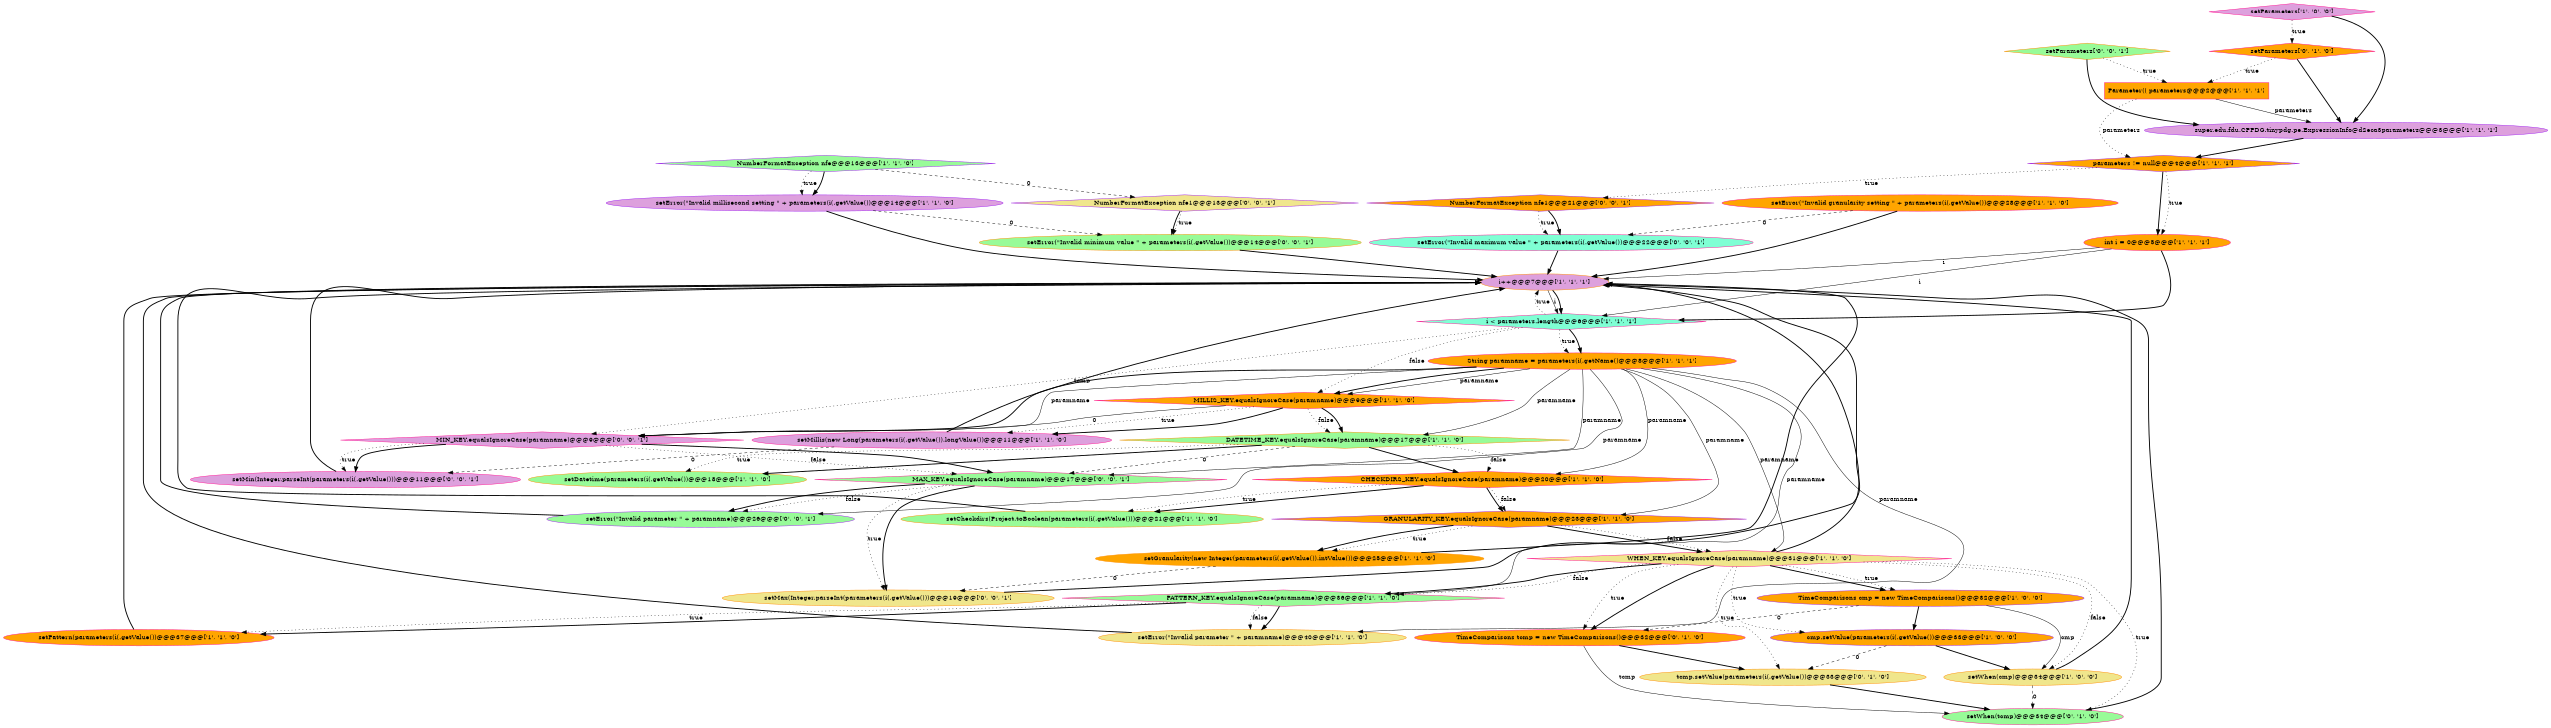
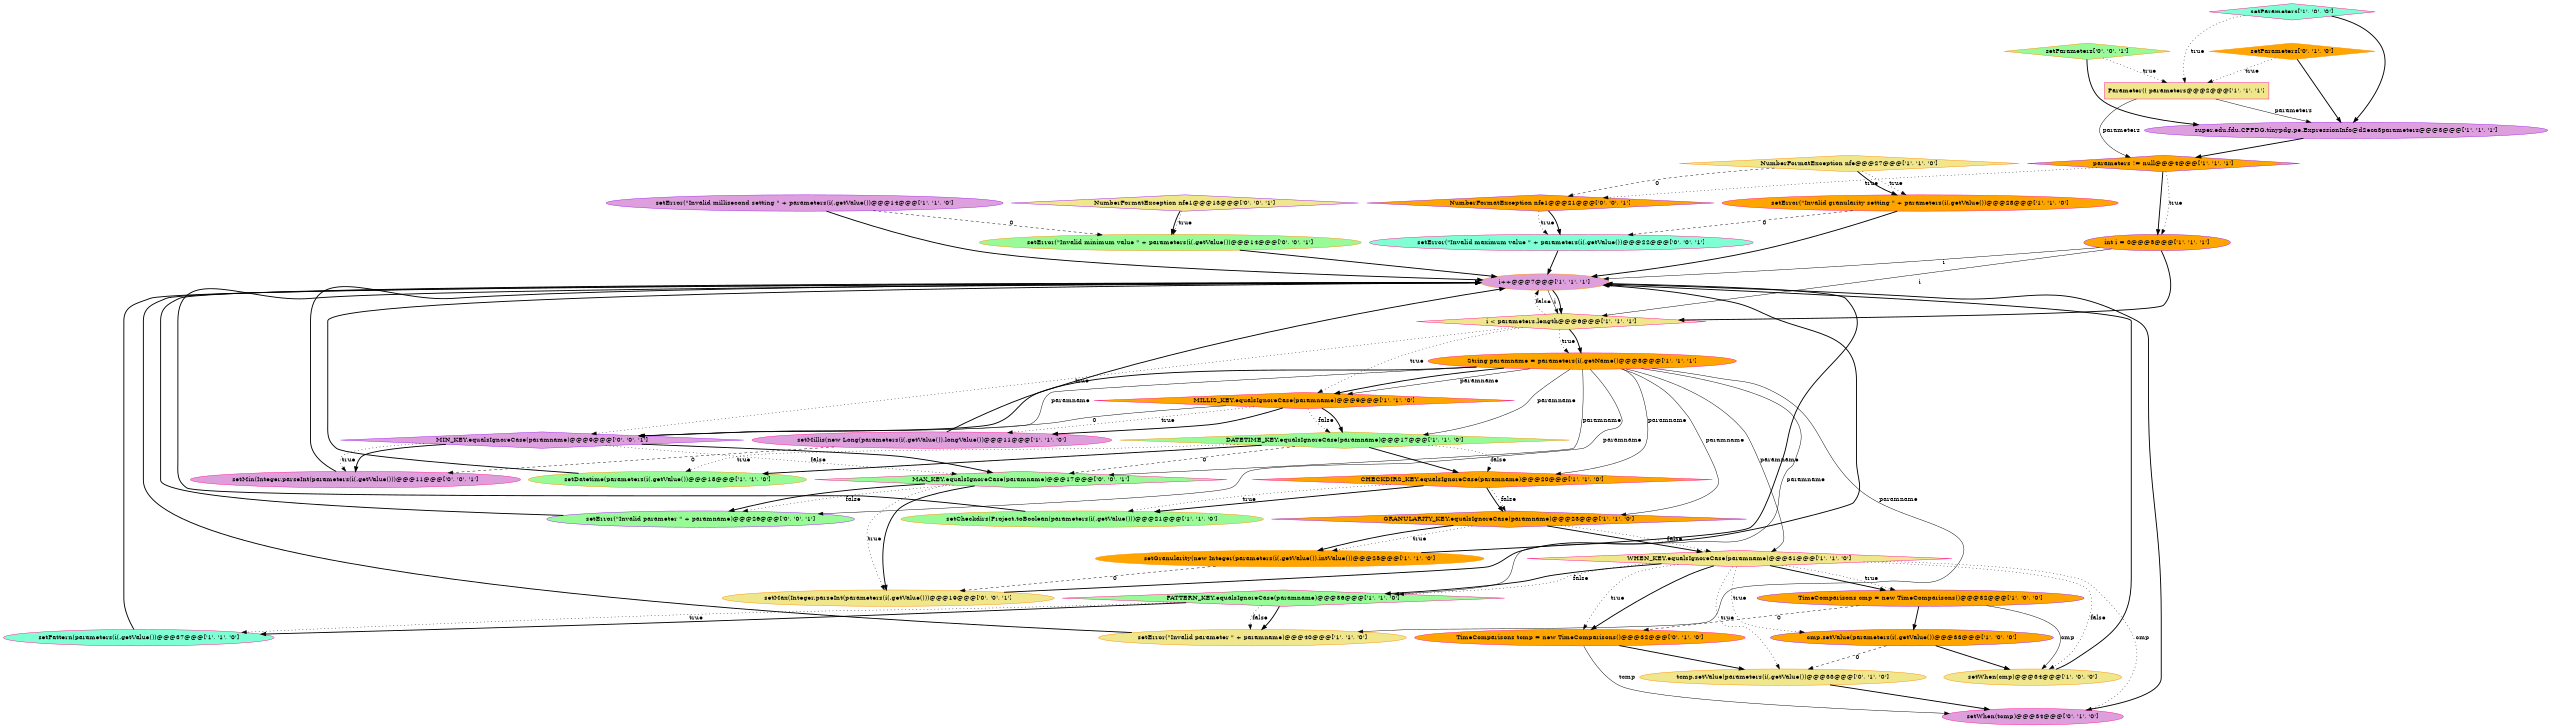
(2292, 12) -> (2292, 12)
(2292, 29) -> (2200, 34)
(2292, 51) -> (2292, 51)
(2187, 91) -> (2187, 91)
(2101, 124) -> (2101, 124)
(826, 164) -> none
none -> (1849, 164)
(2157, 243) -> (2157, 243)
(1543, 302) -> (1543, 302)
(1561, 322) -> (1561, 322)
(1417, 361) -> (1417, 361)
(1082, 381) -> (1082, 381)
(1830, 381) -> (714, 294)
(542, 440) -> (542, 440)
(139, 638) -> (139, 638)
(2143, 638) -> (2143, 638)
(2033, 695) -> none
(2033, 717) -> (2033, 717)
